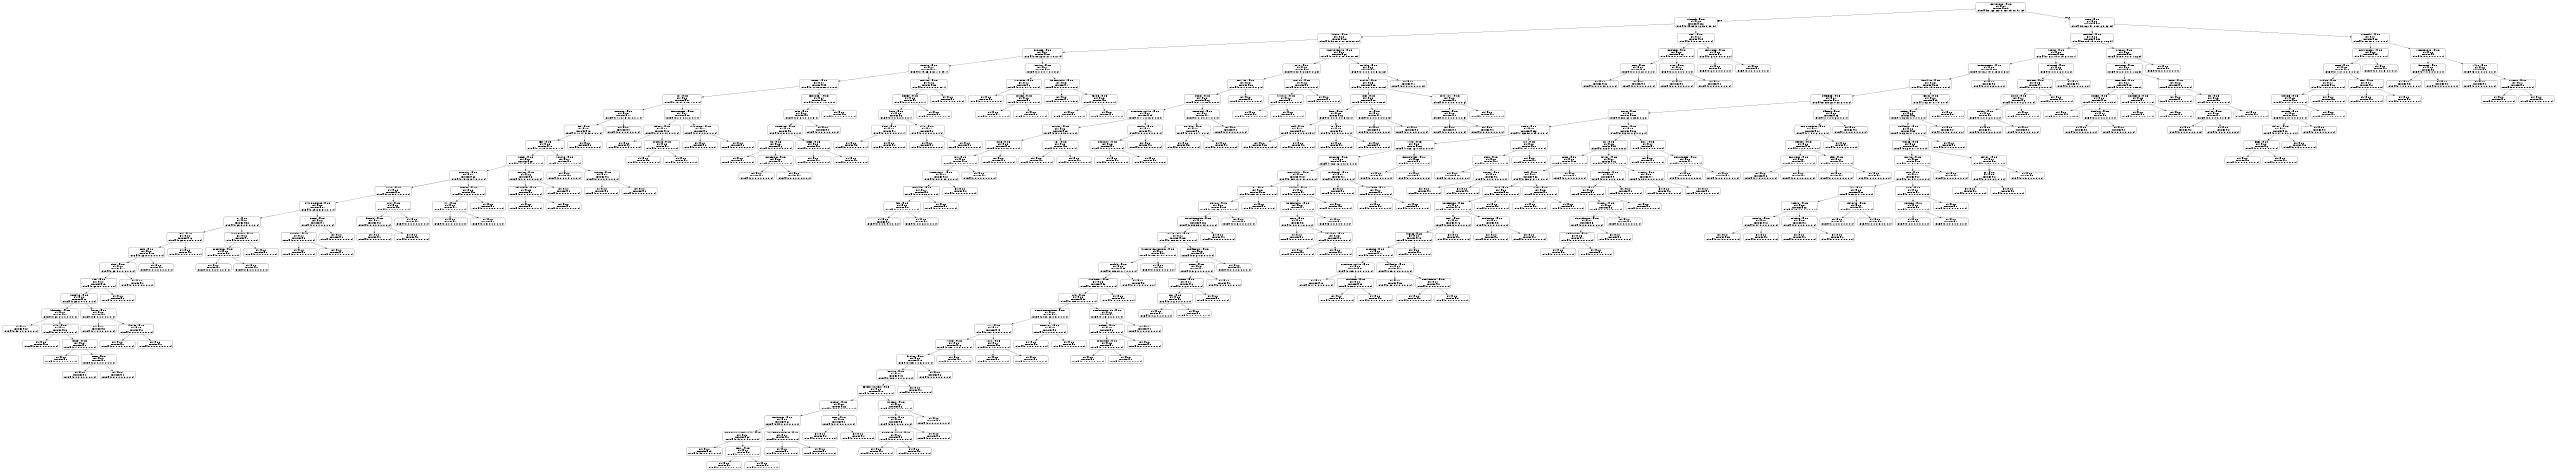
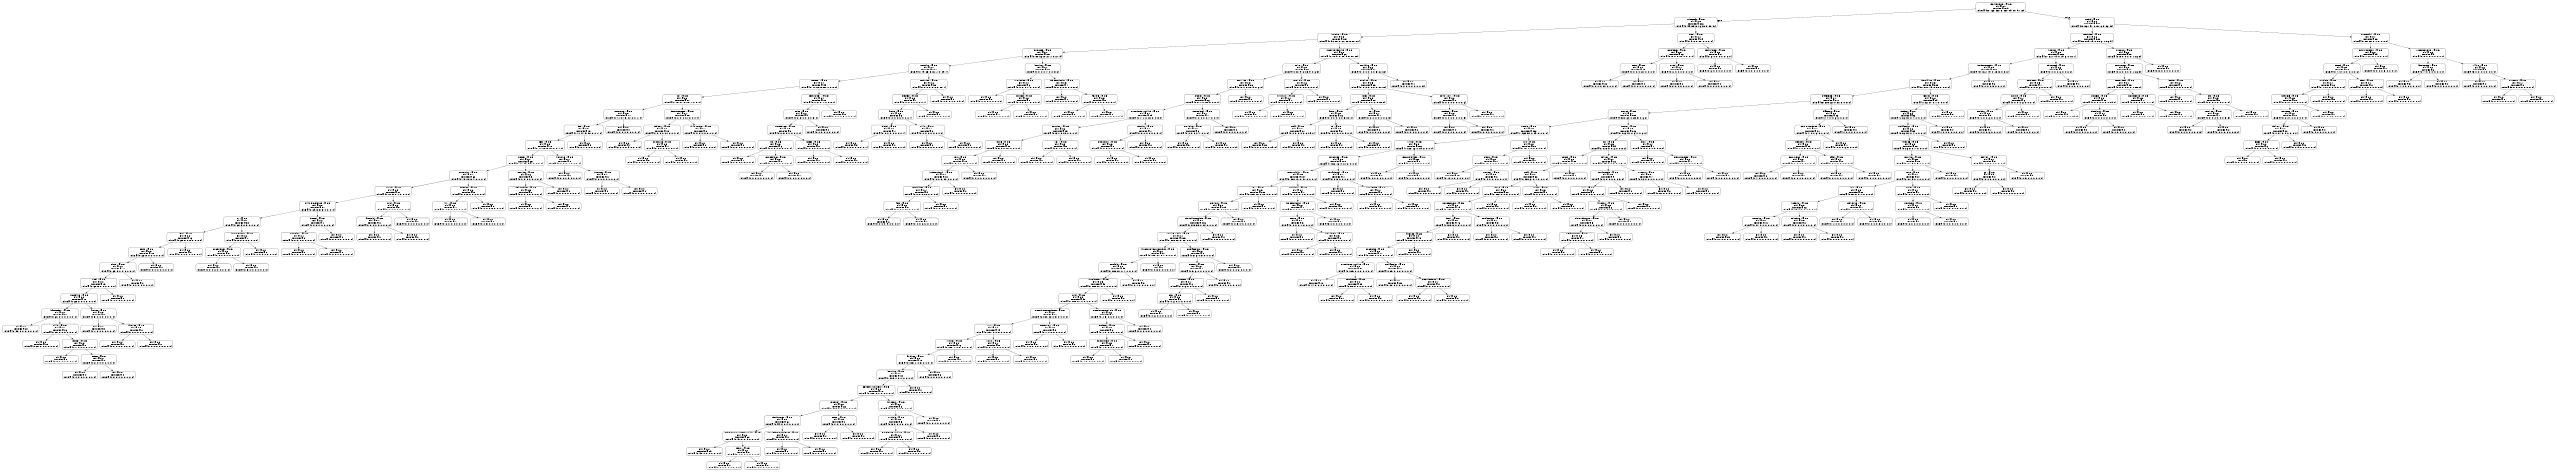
(2242, 161) -> (2242, 161)
